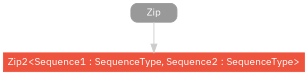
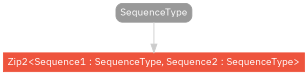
(154, 13) -> (154, 13)
